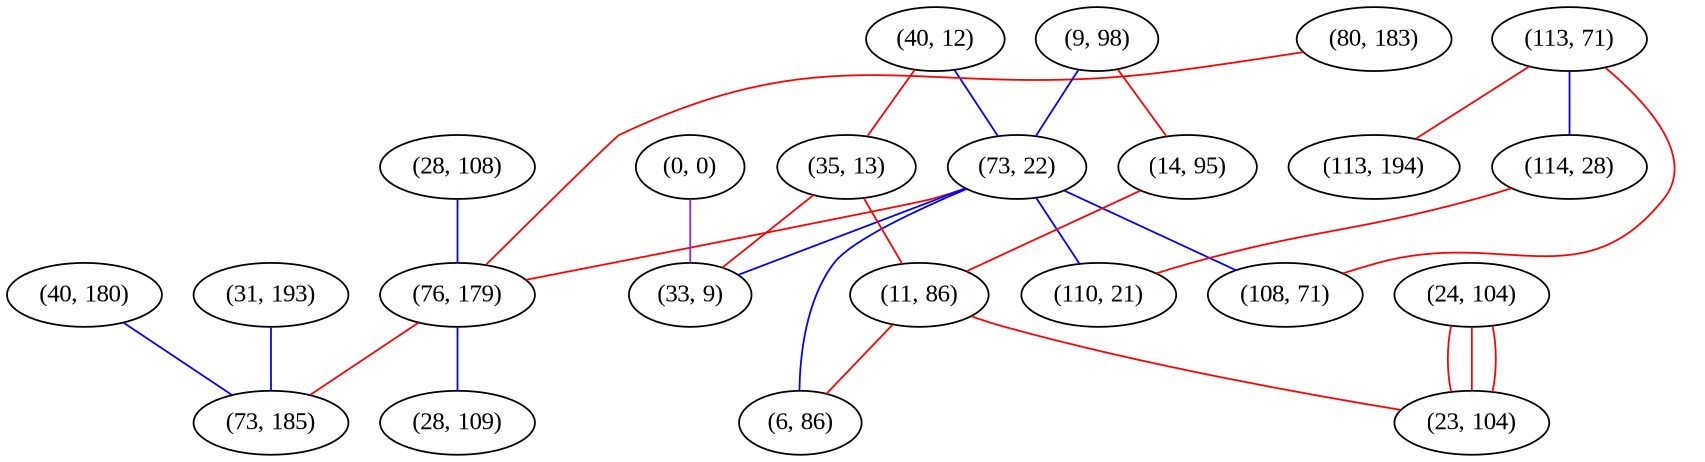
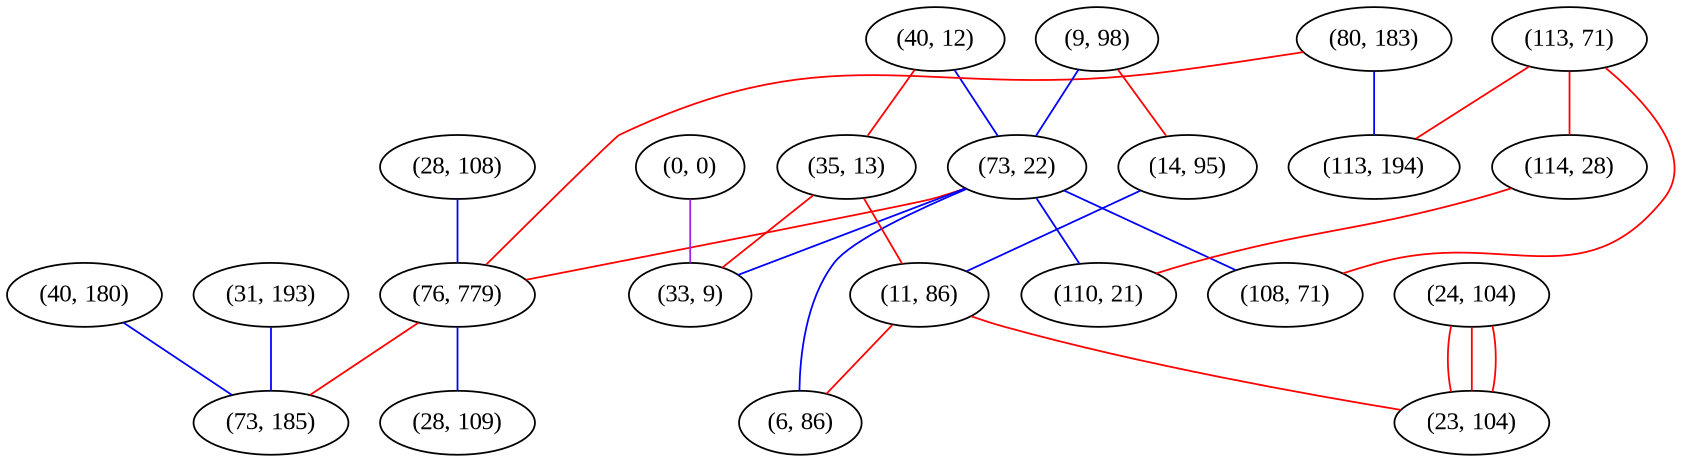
none -> (1374, 103)
(1570, 103) -> (1570, 103)
(1045, 235) -> (1045, 235)
(458, 295) -> (458, 295)
